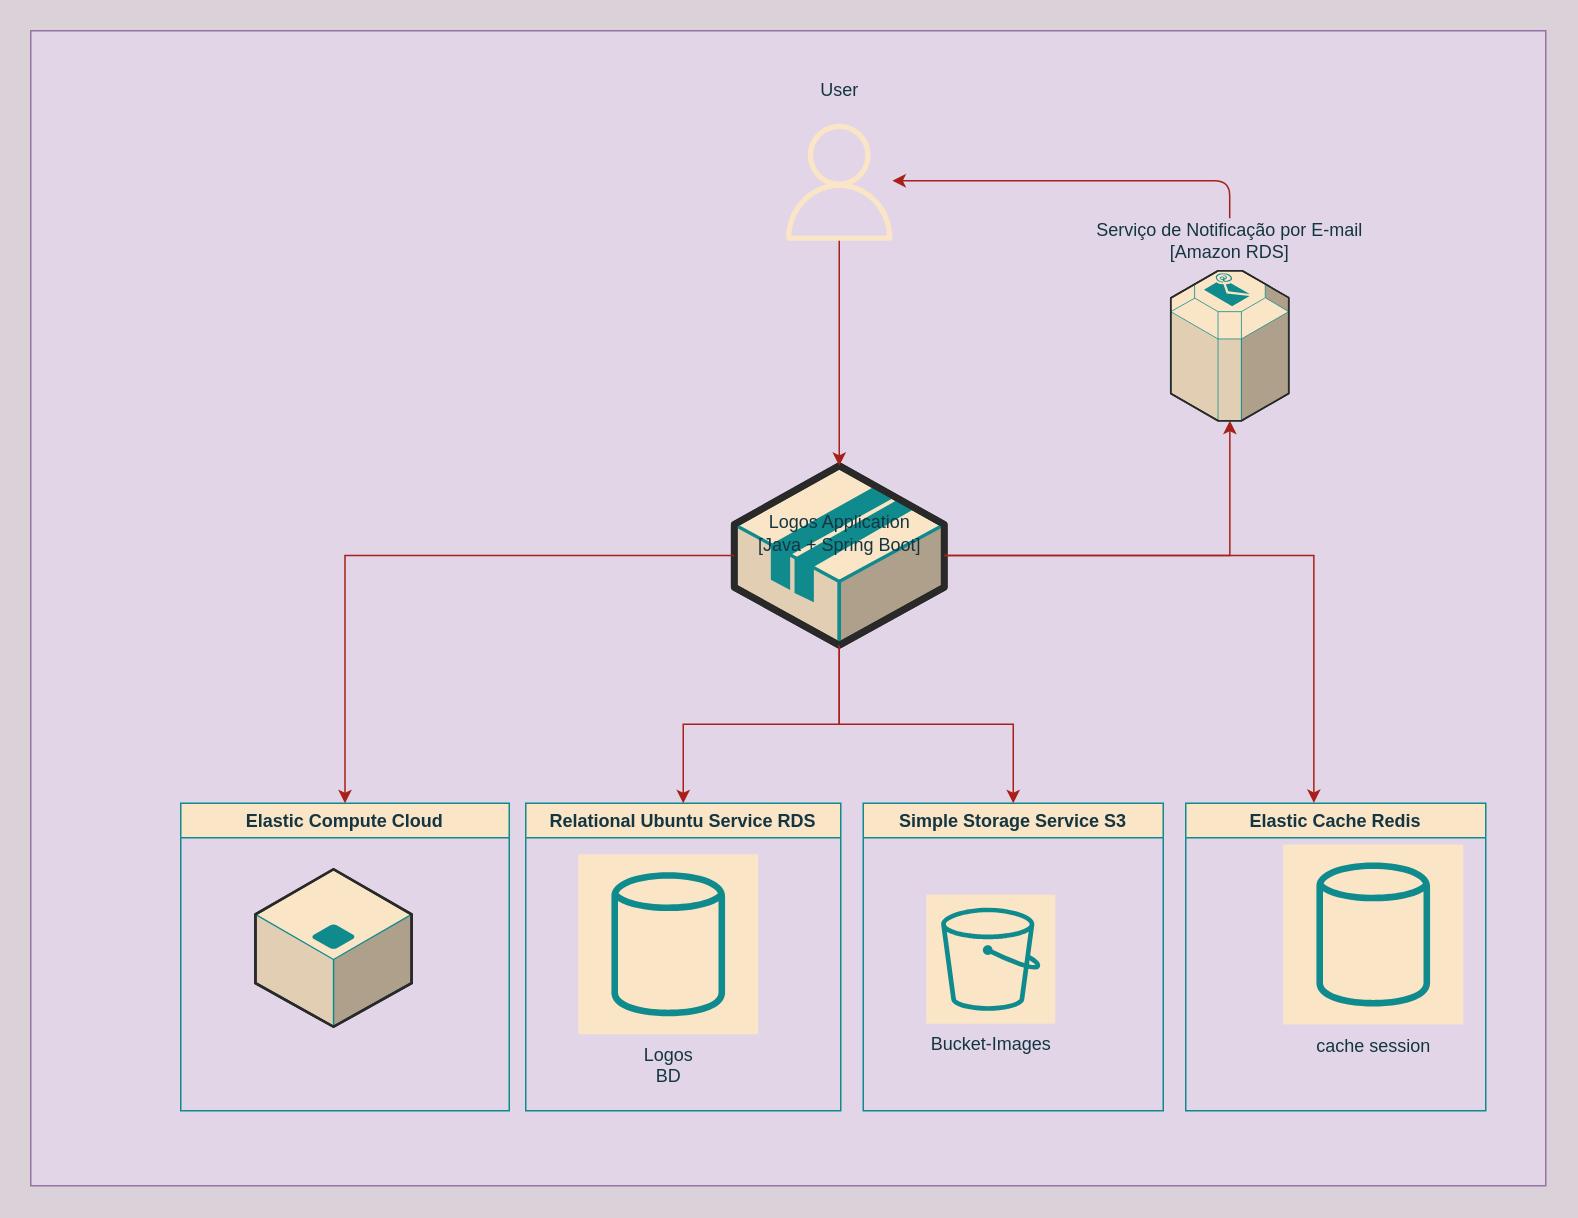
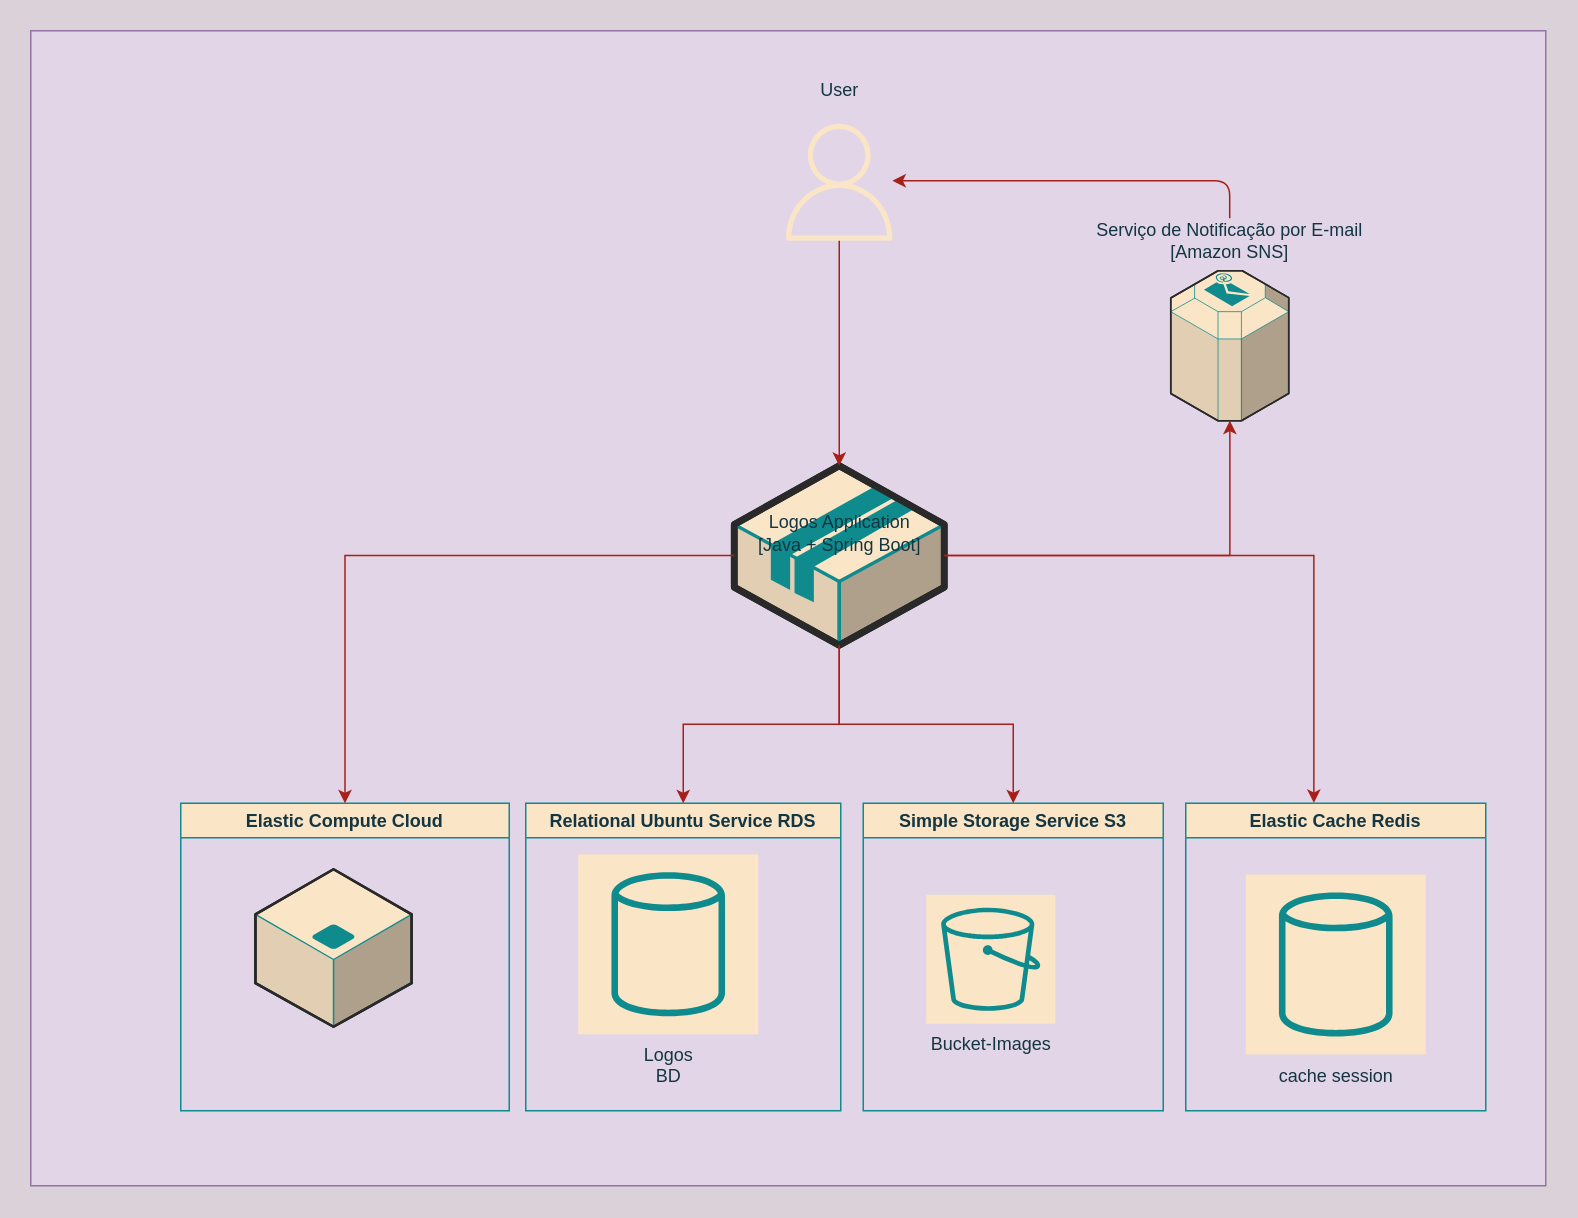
(1230, 241) -> (1230, 241)
(1373, 935) -> (1336, 965)
